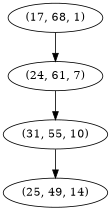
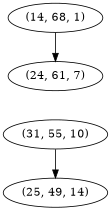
(55, 18) -> (55, 18)
(55, 101) -> none
